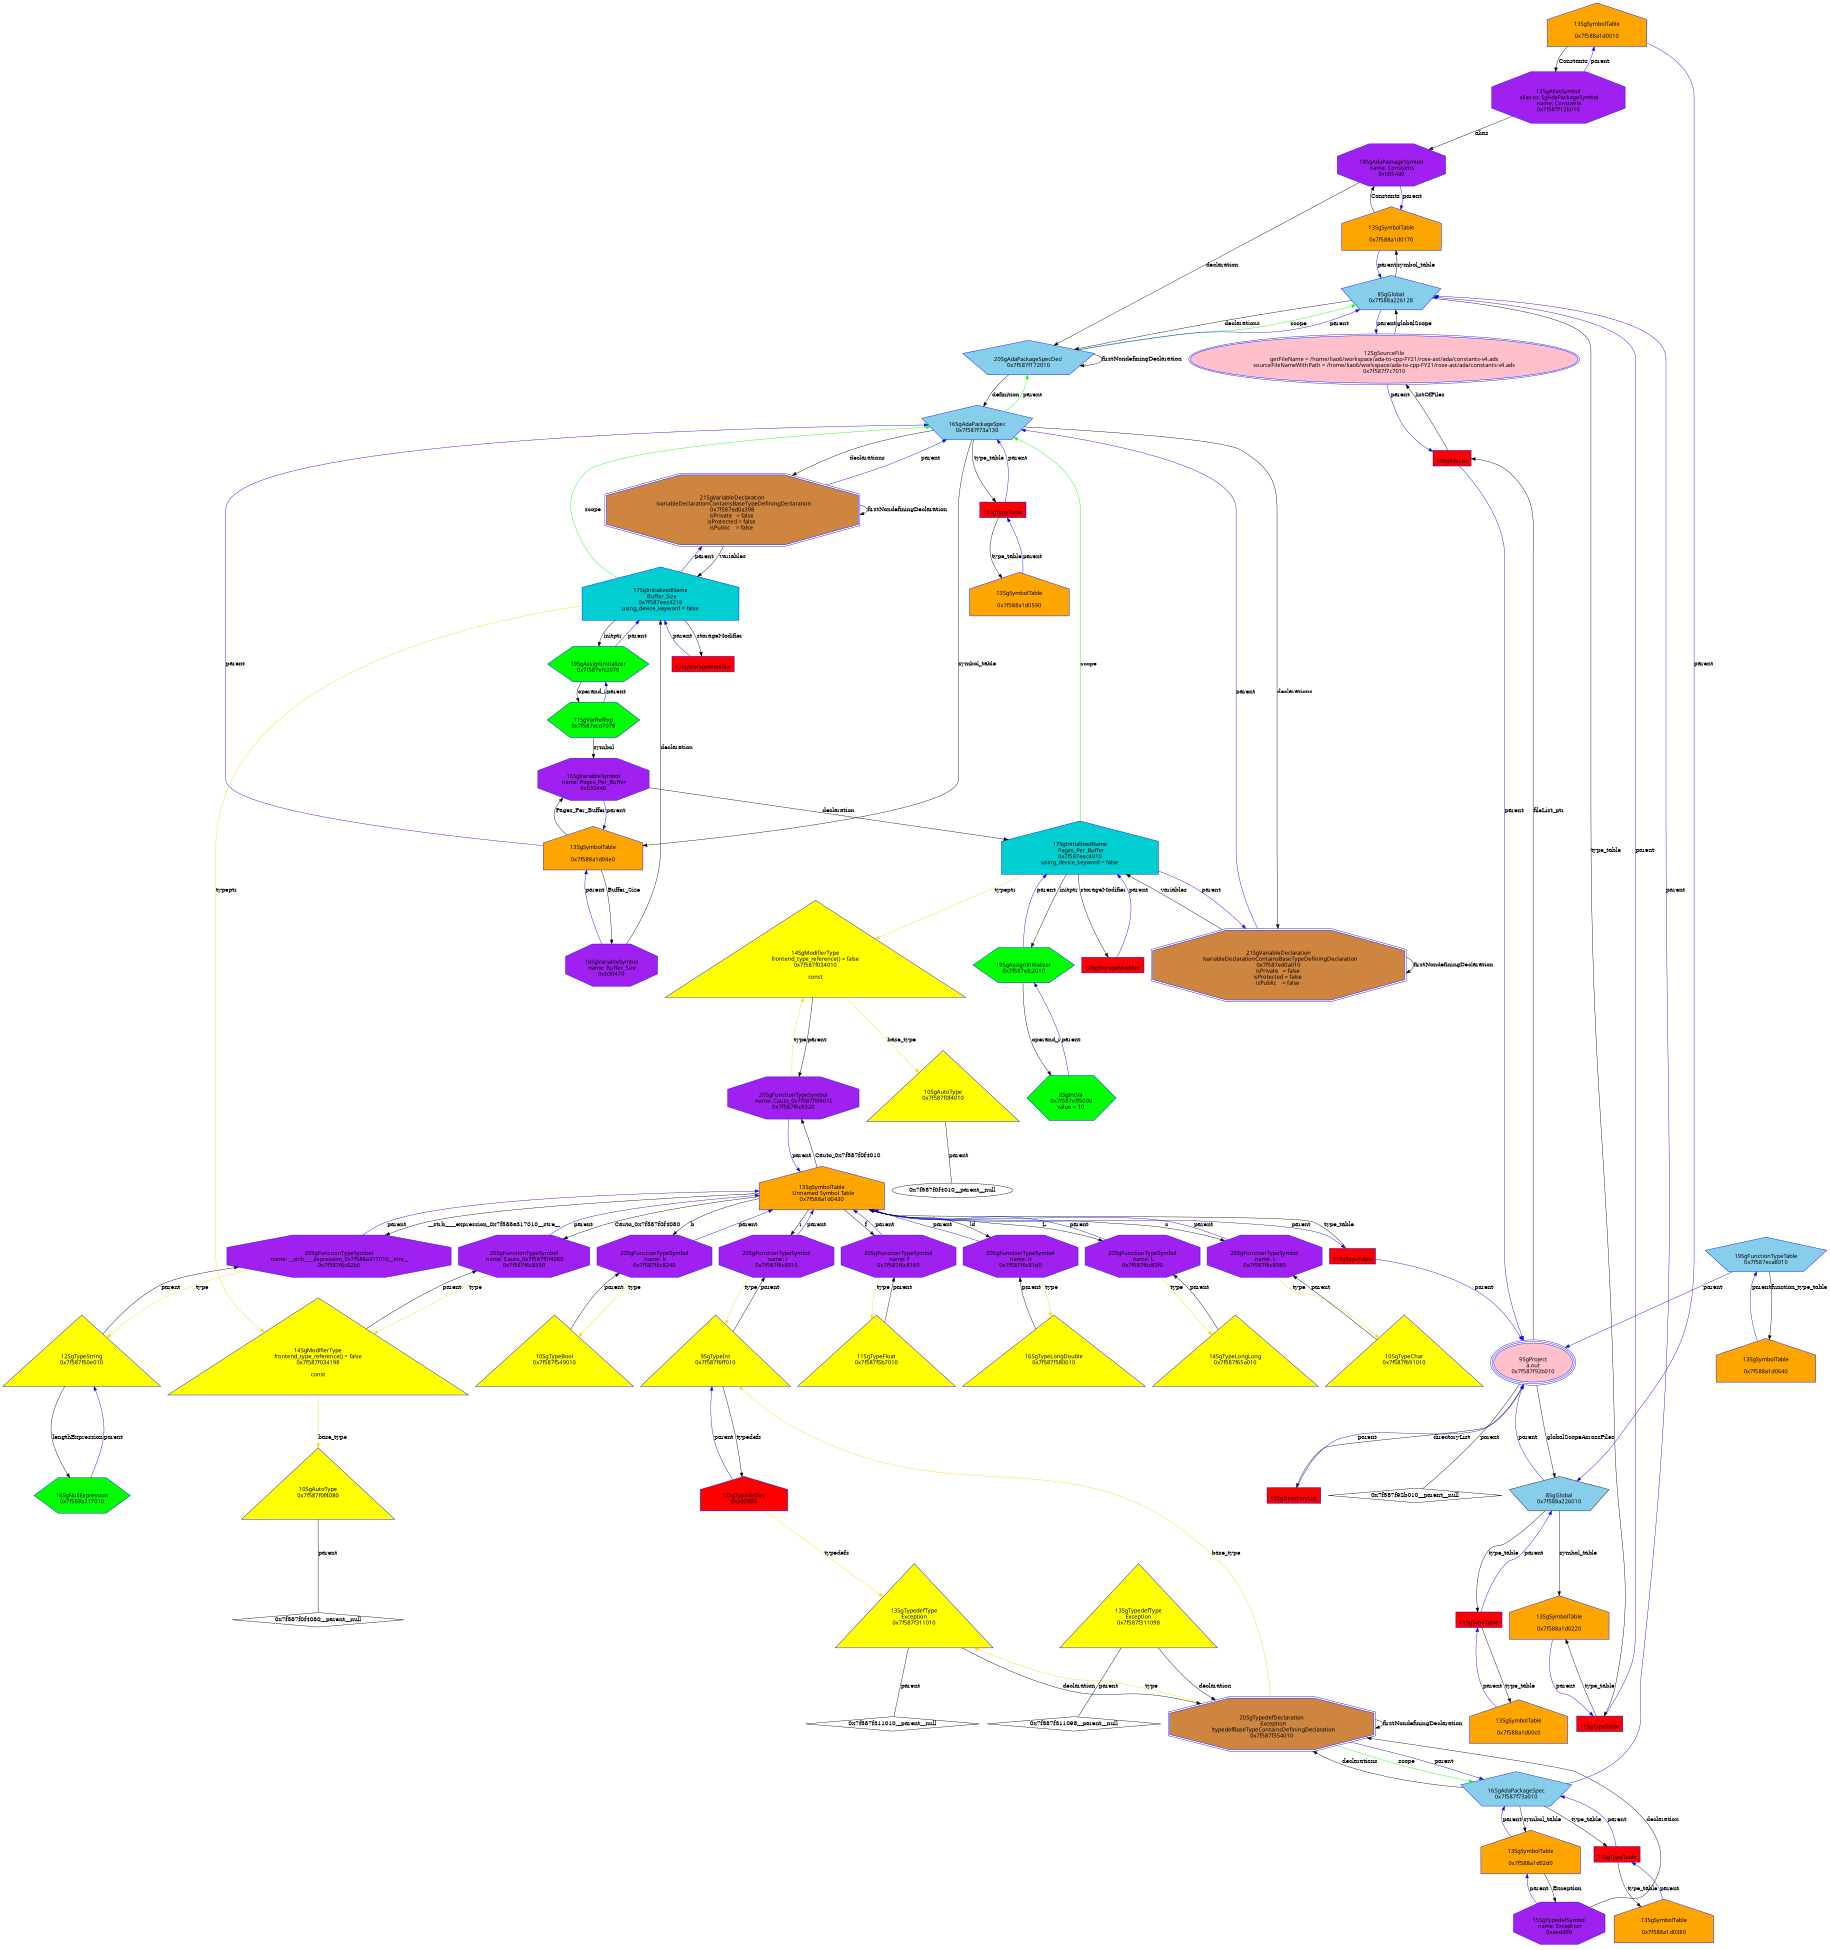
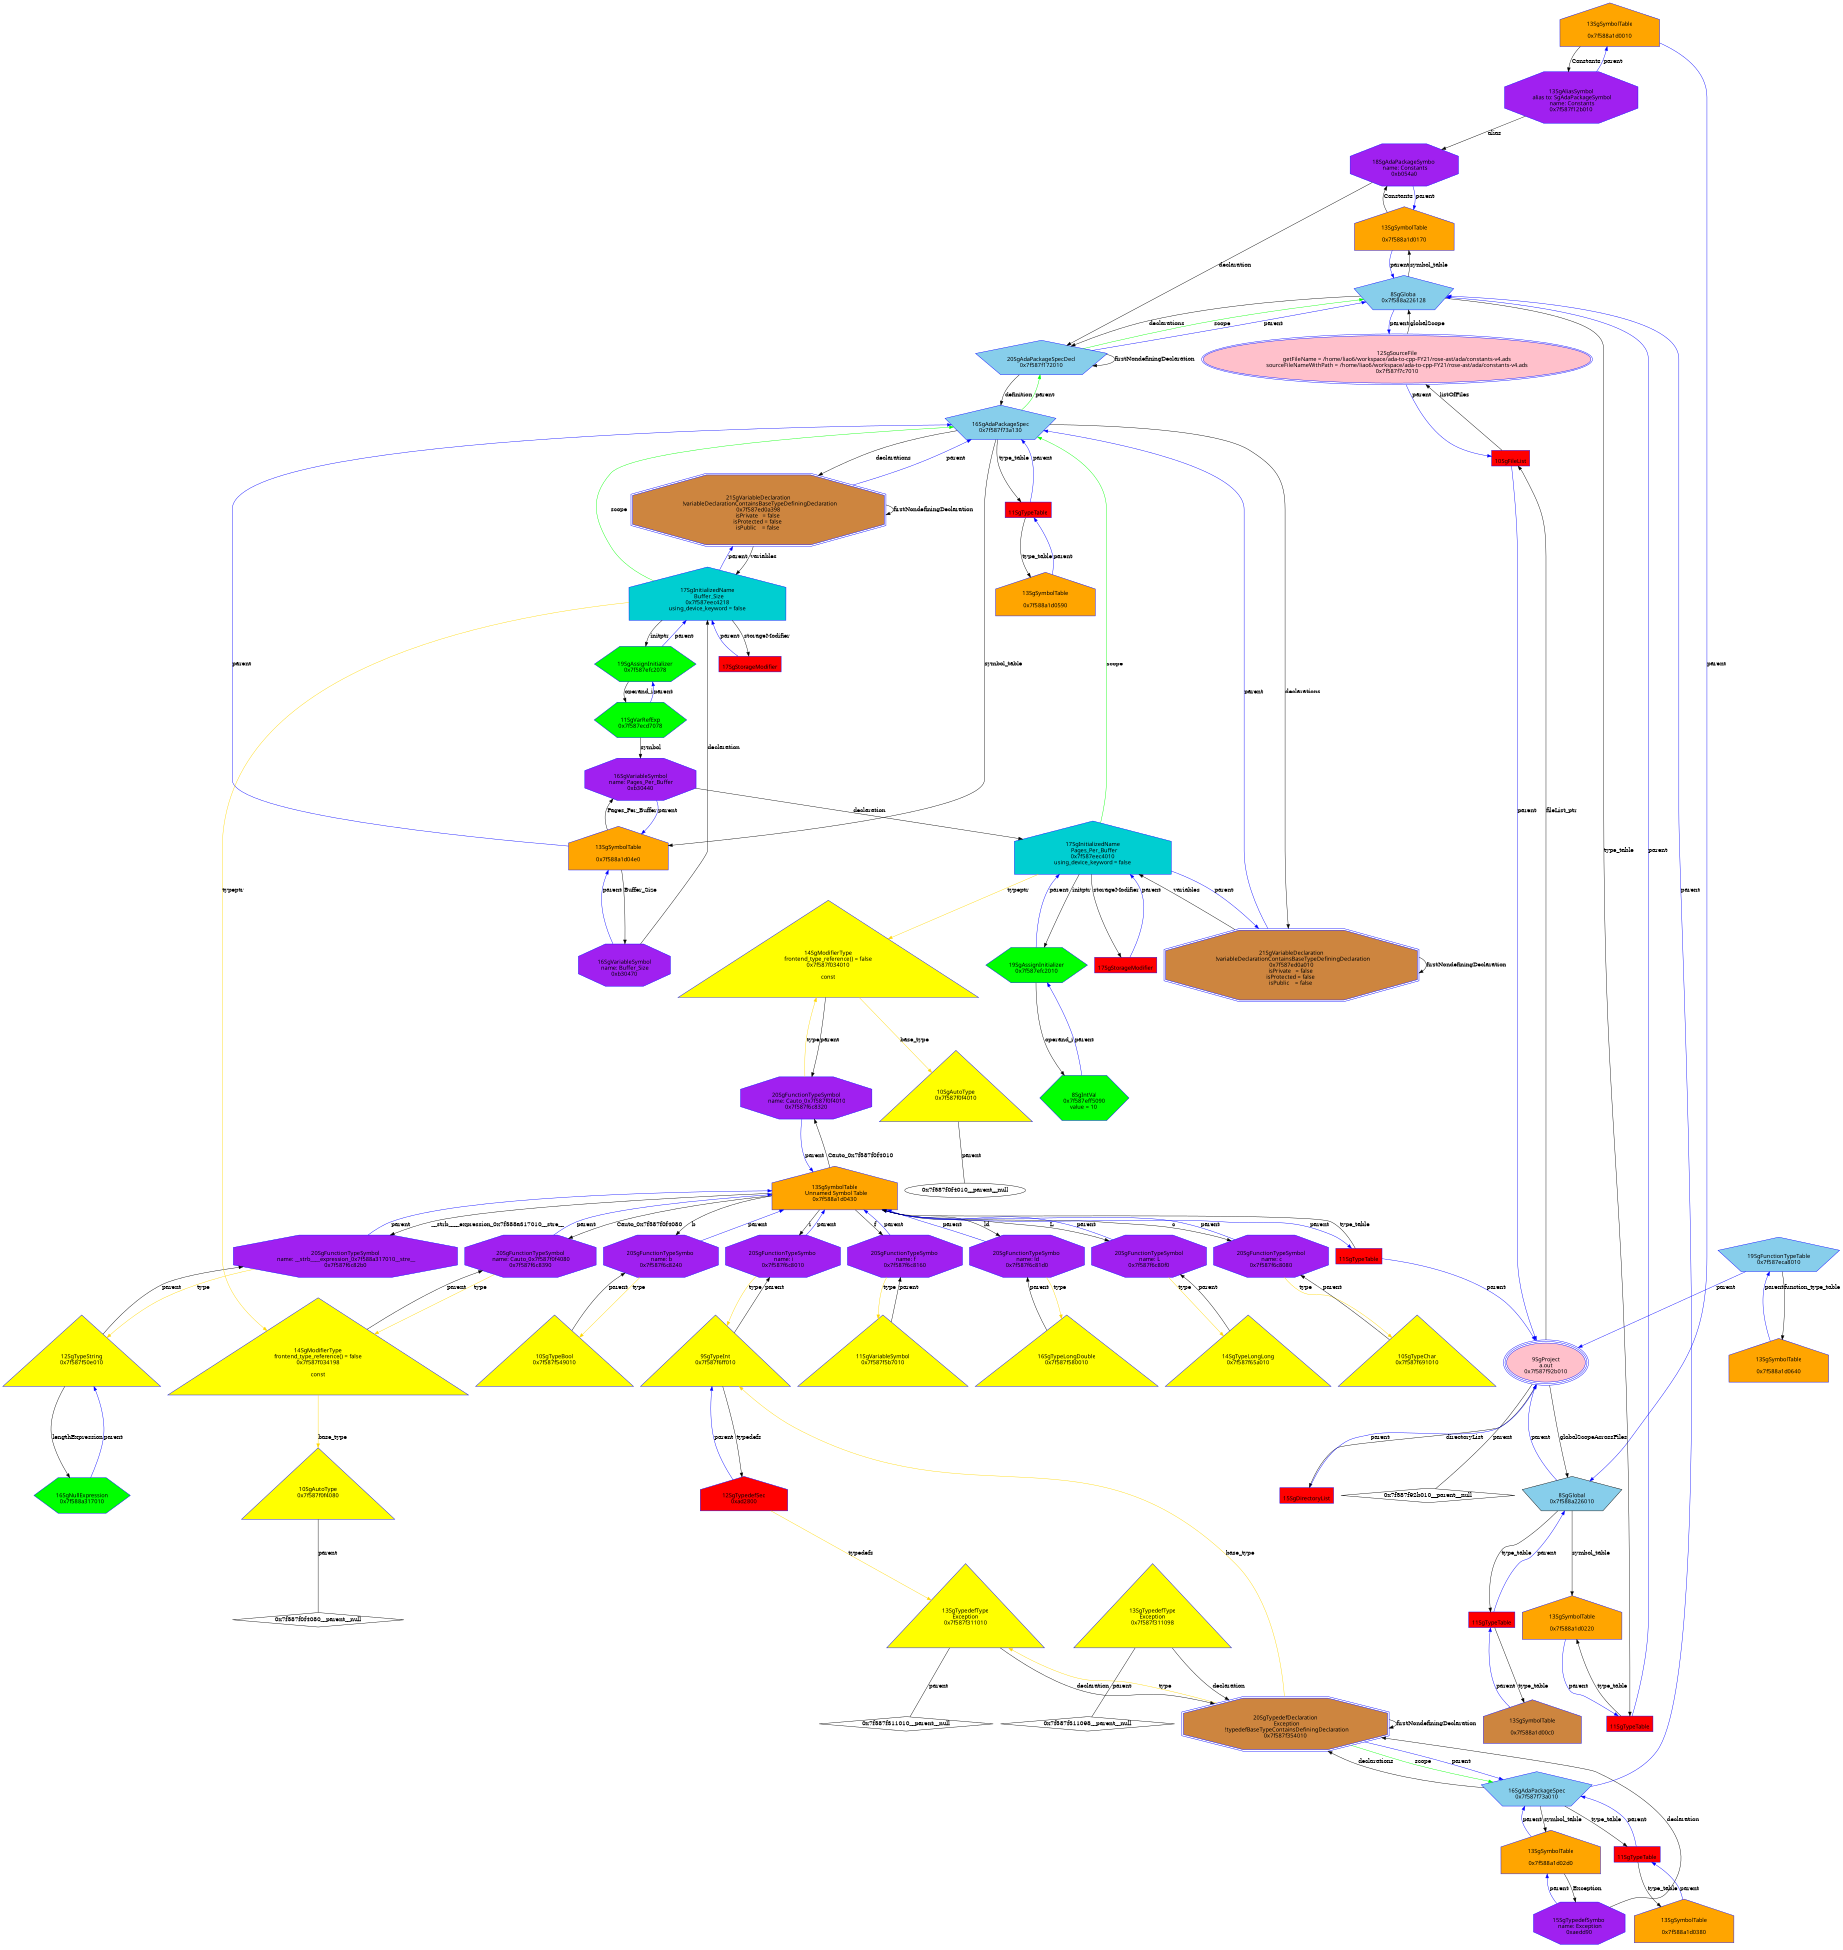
(876, 1363) -> (883, 1363)
(1519, 1724) -> (1532, 1724)
